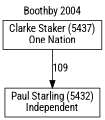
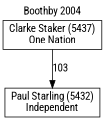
(60, 69) -> (60, 69)
